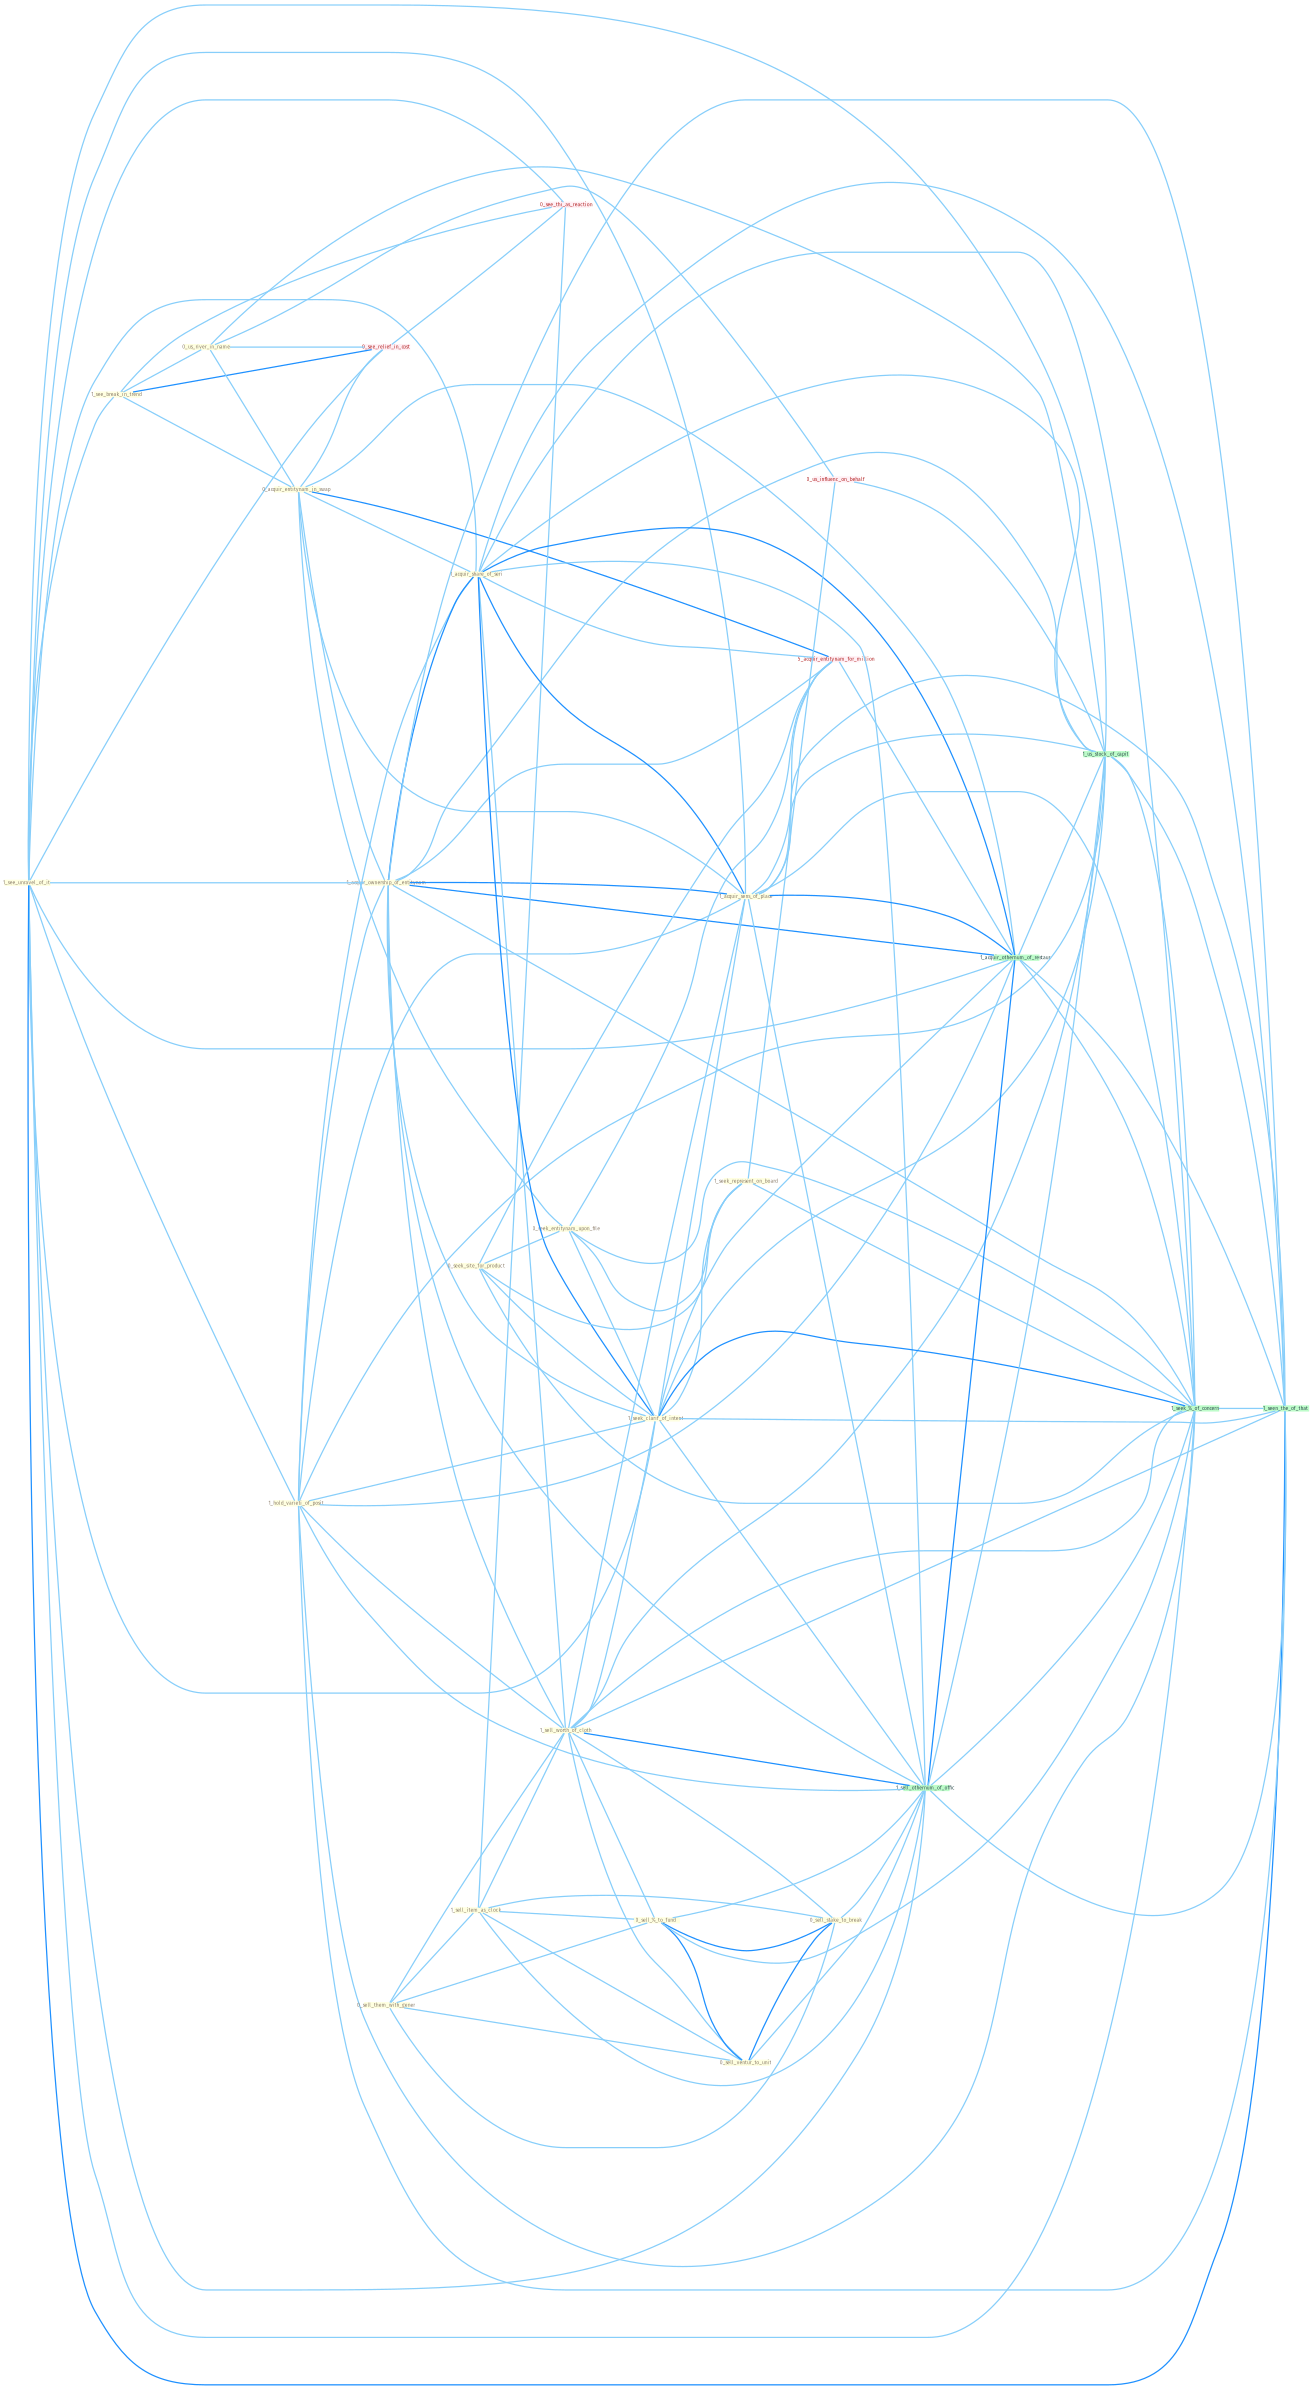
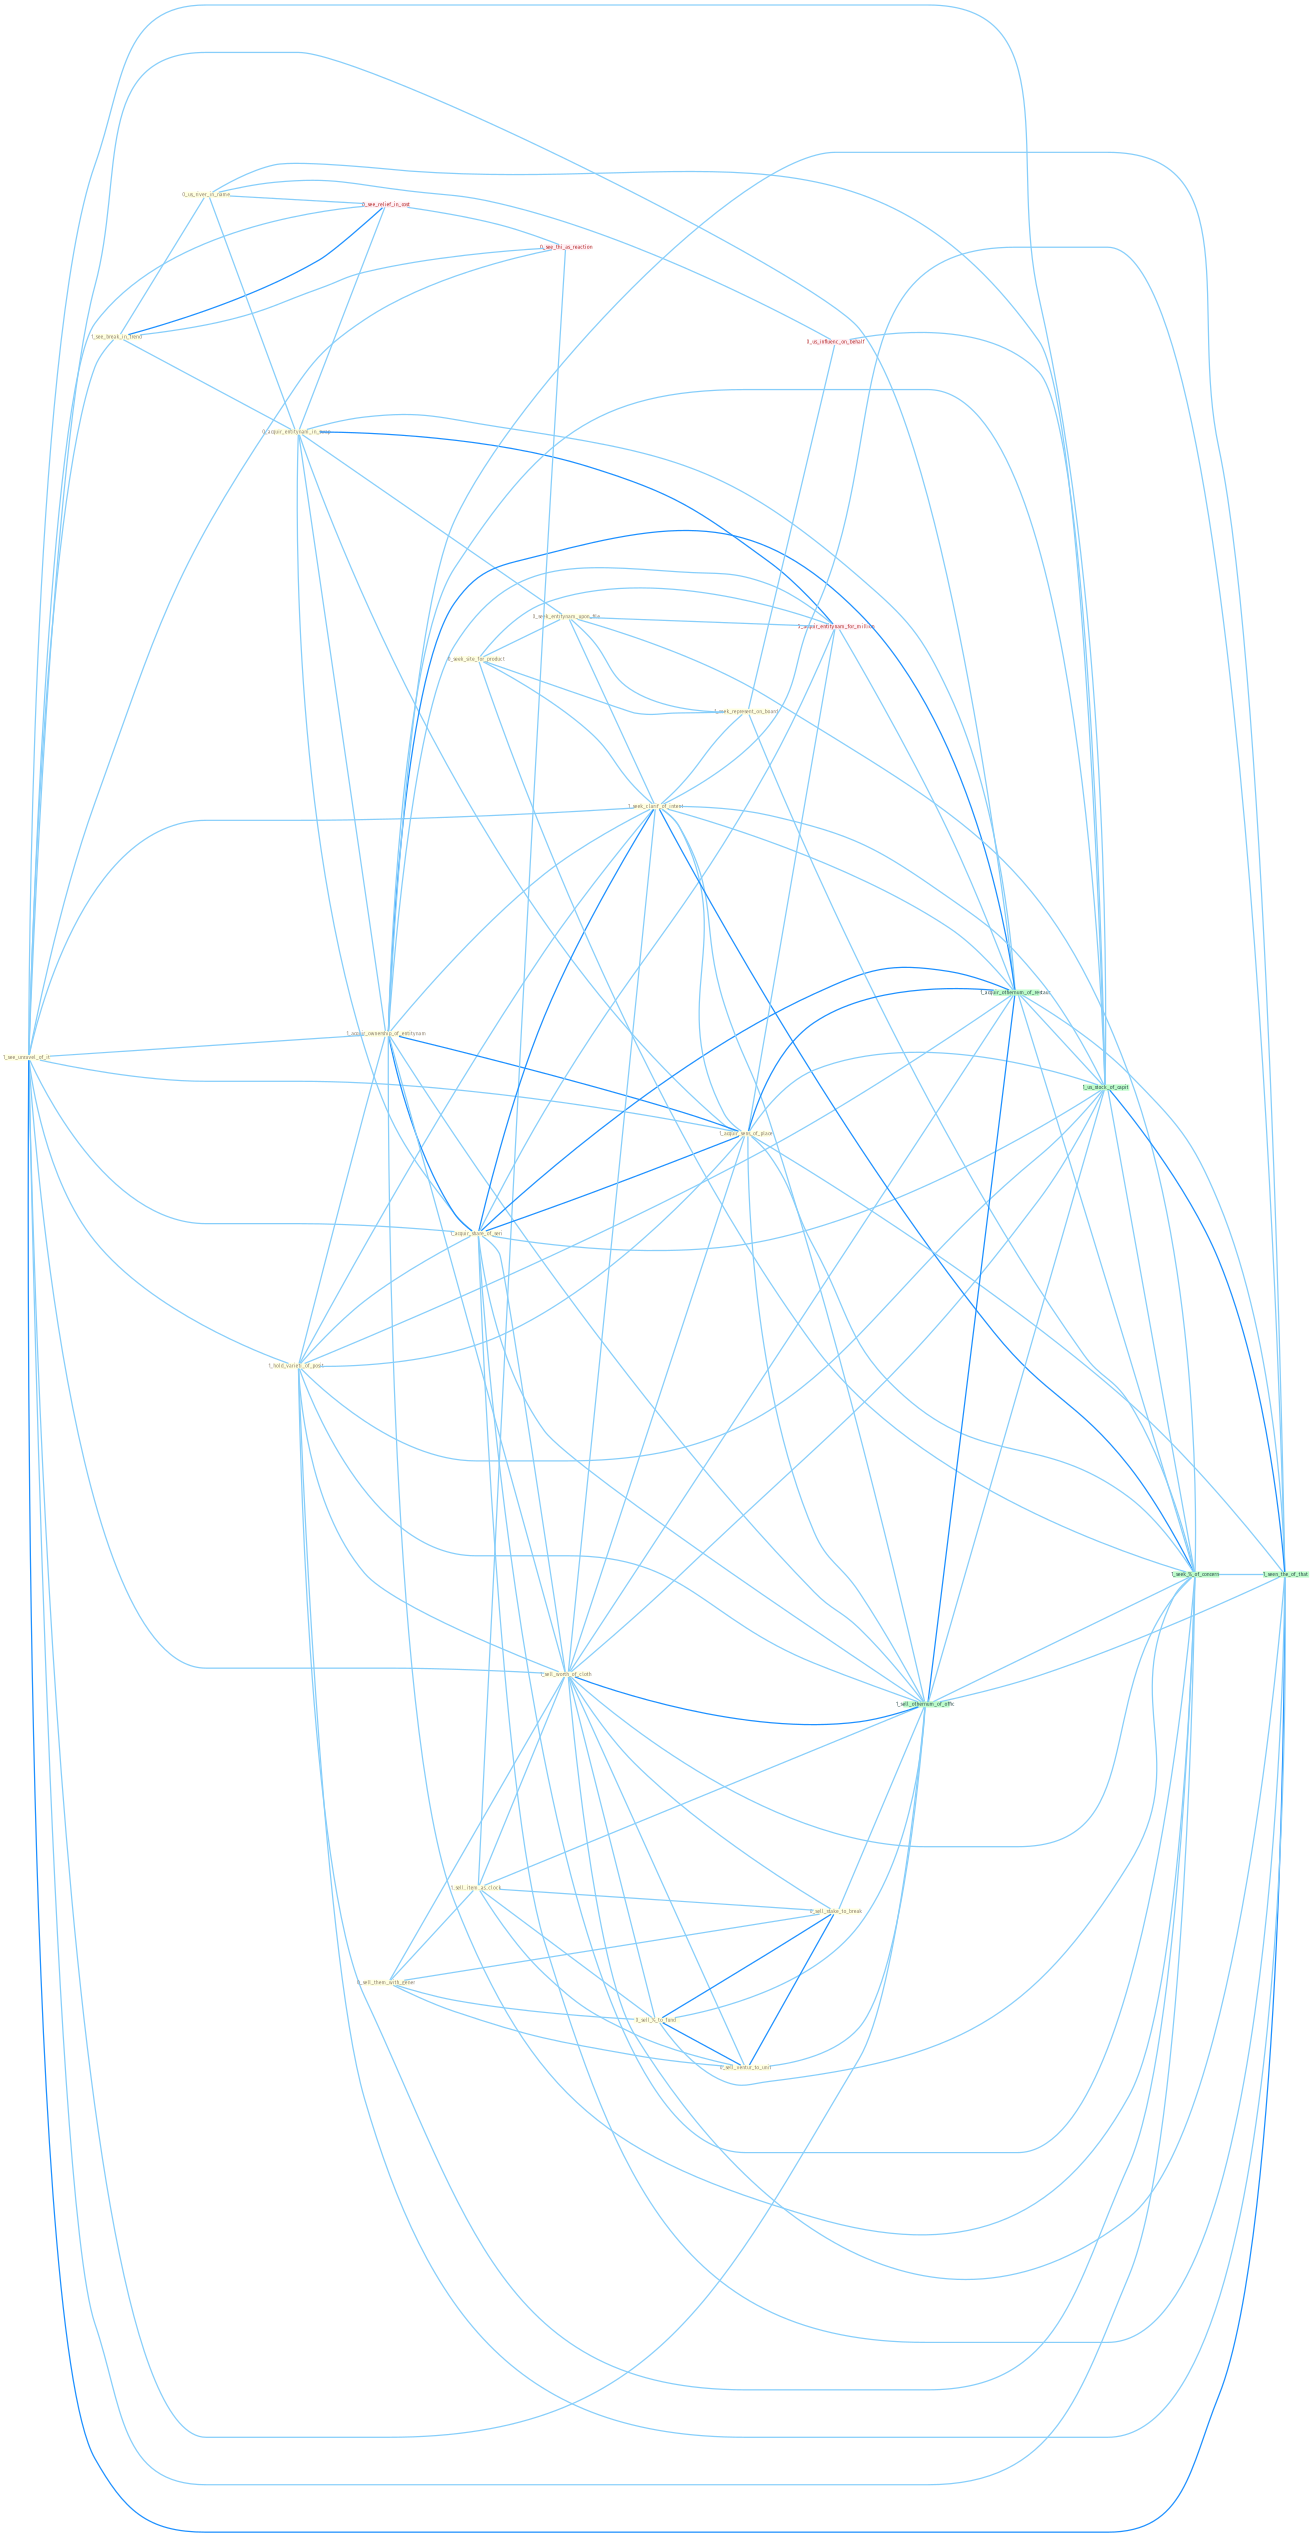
(1238, 1068) -> (1238, 1315)
none -> (792, 1333)
none -> (112, 1549)
